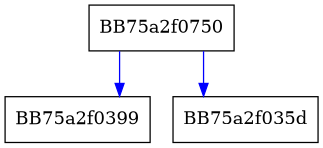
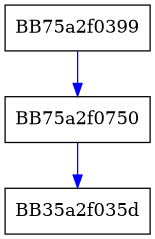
(120, 67) -> (78, 67)
(246, 120) -> (78, 211)
